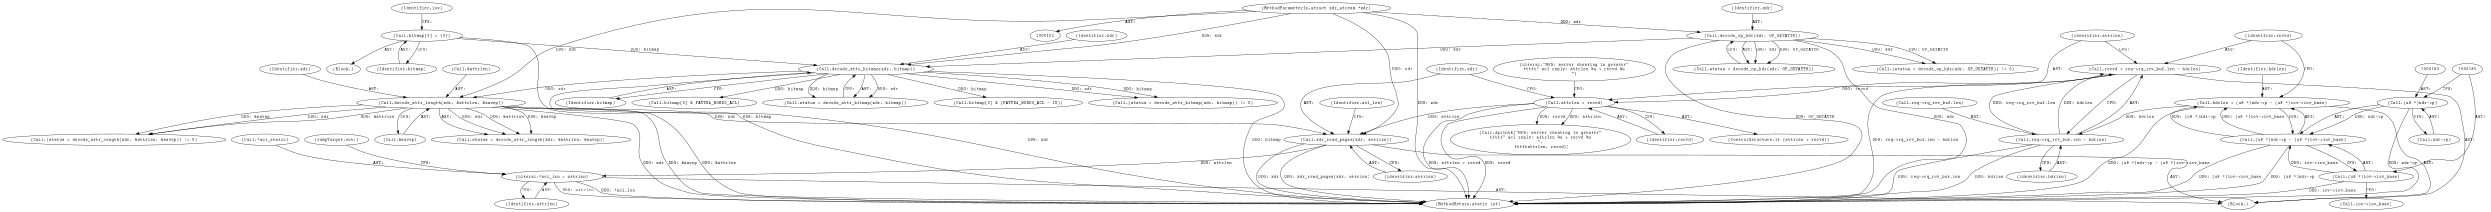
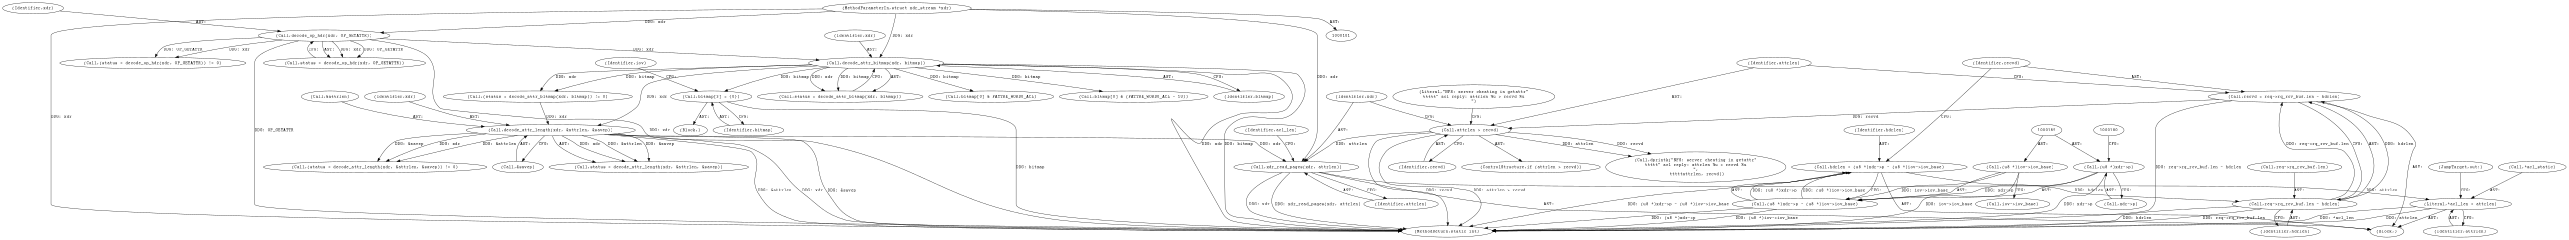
(851, 12) -> (544, 112)
(635, 52) -> (777, 75)
(2427, 89) -> (2115, 144)
(2449, 89) -> (2079, 144)
(2331, 156) -> none
